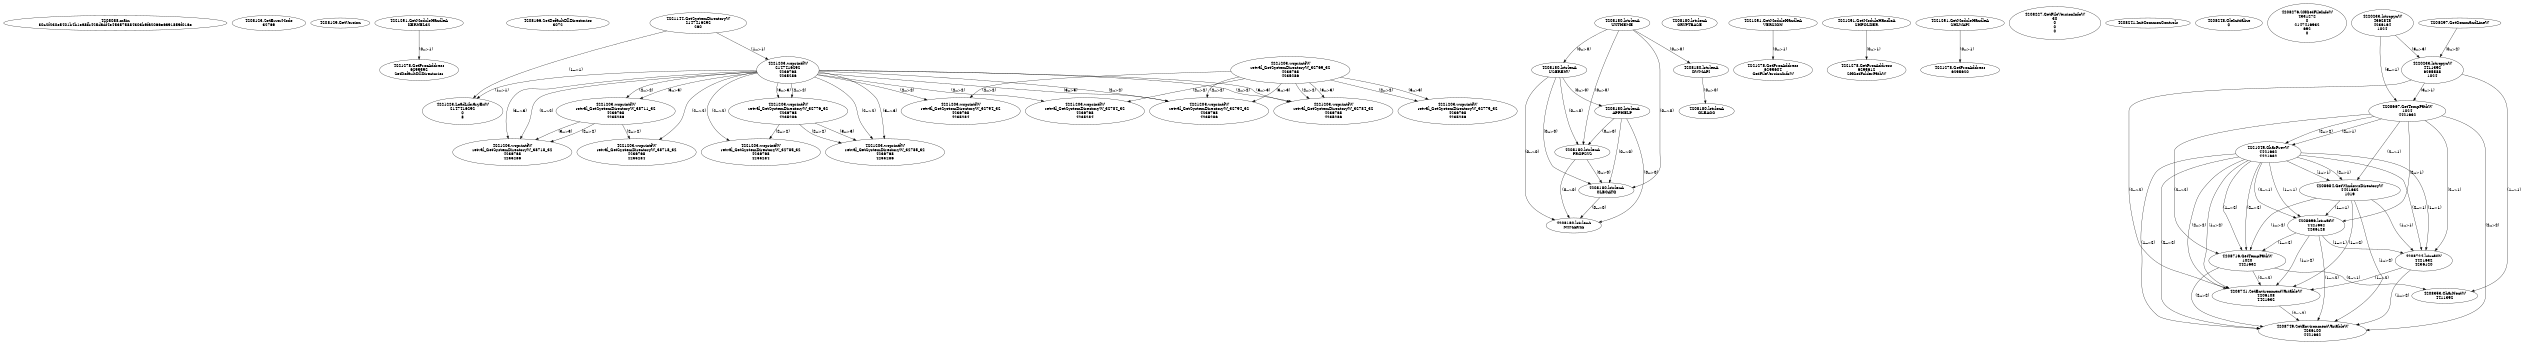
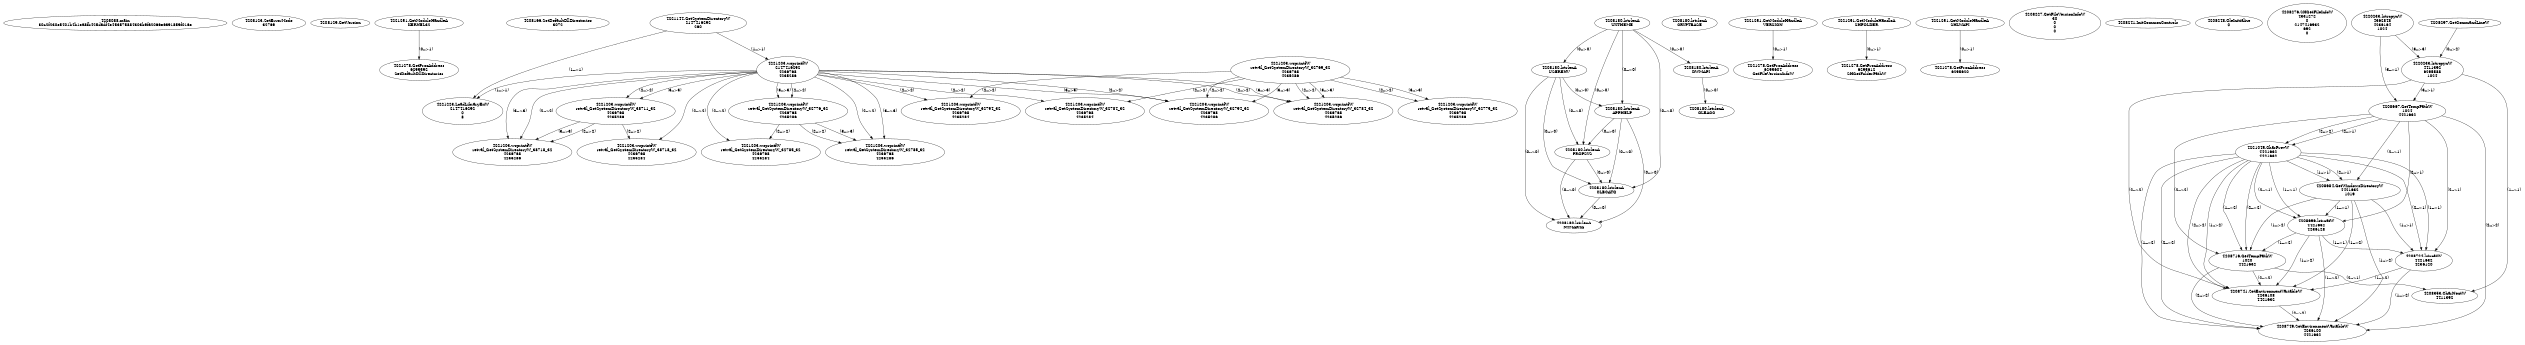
none -> (1622, 66)
(2266, 296) -> (2266, 296)
